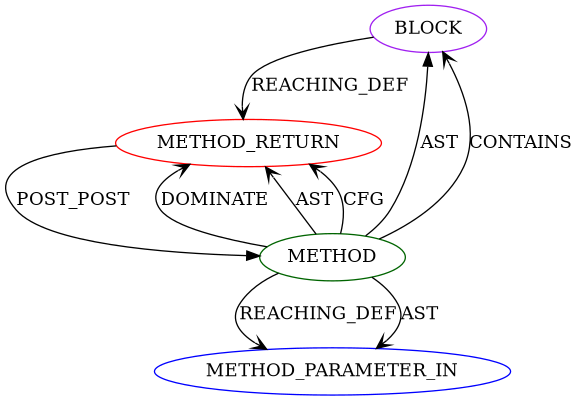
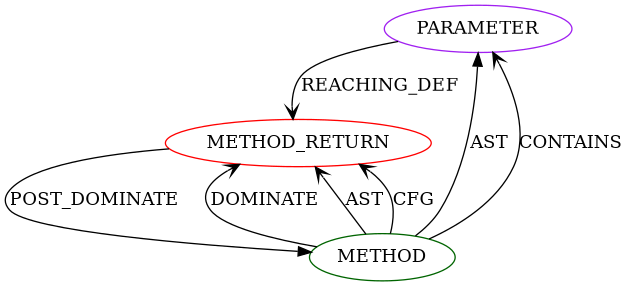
(428, 29) -> (478, 29)
(73, 200) -> (95, 200)
(333, 371) -> none
